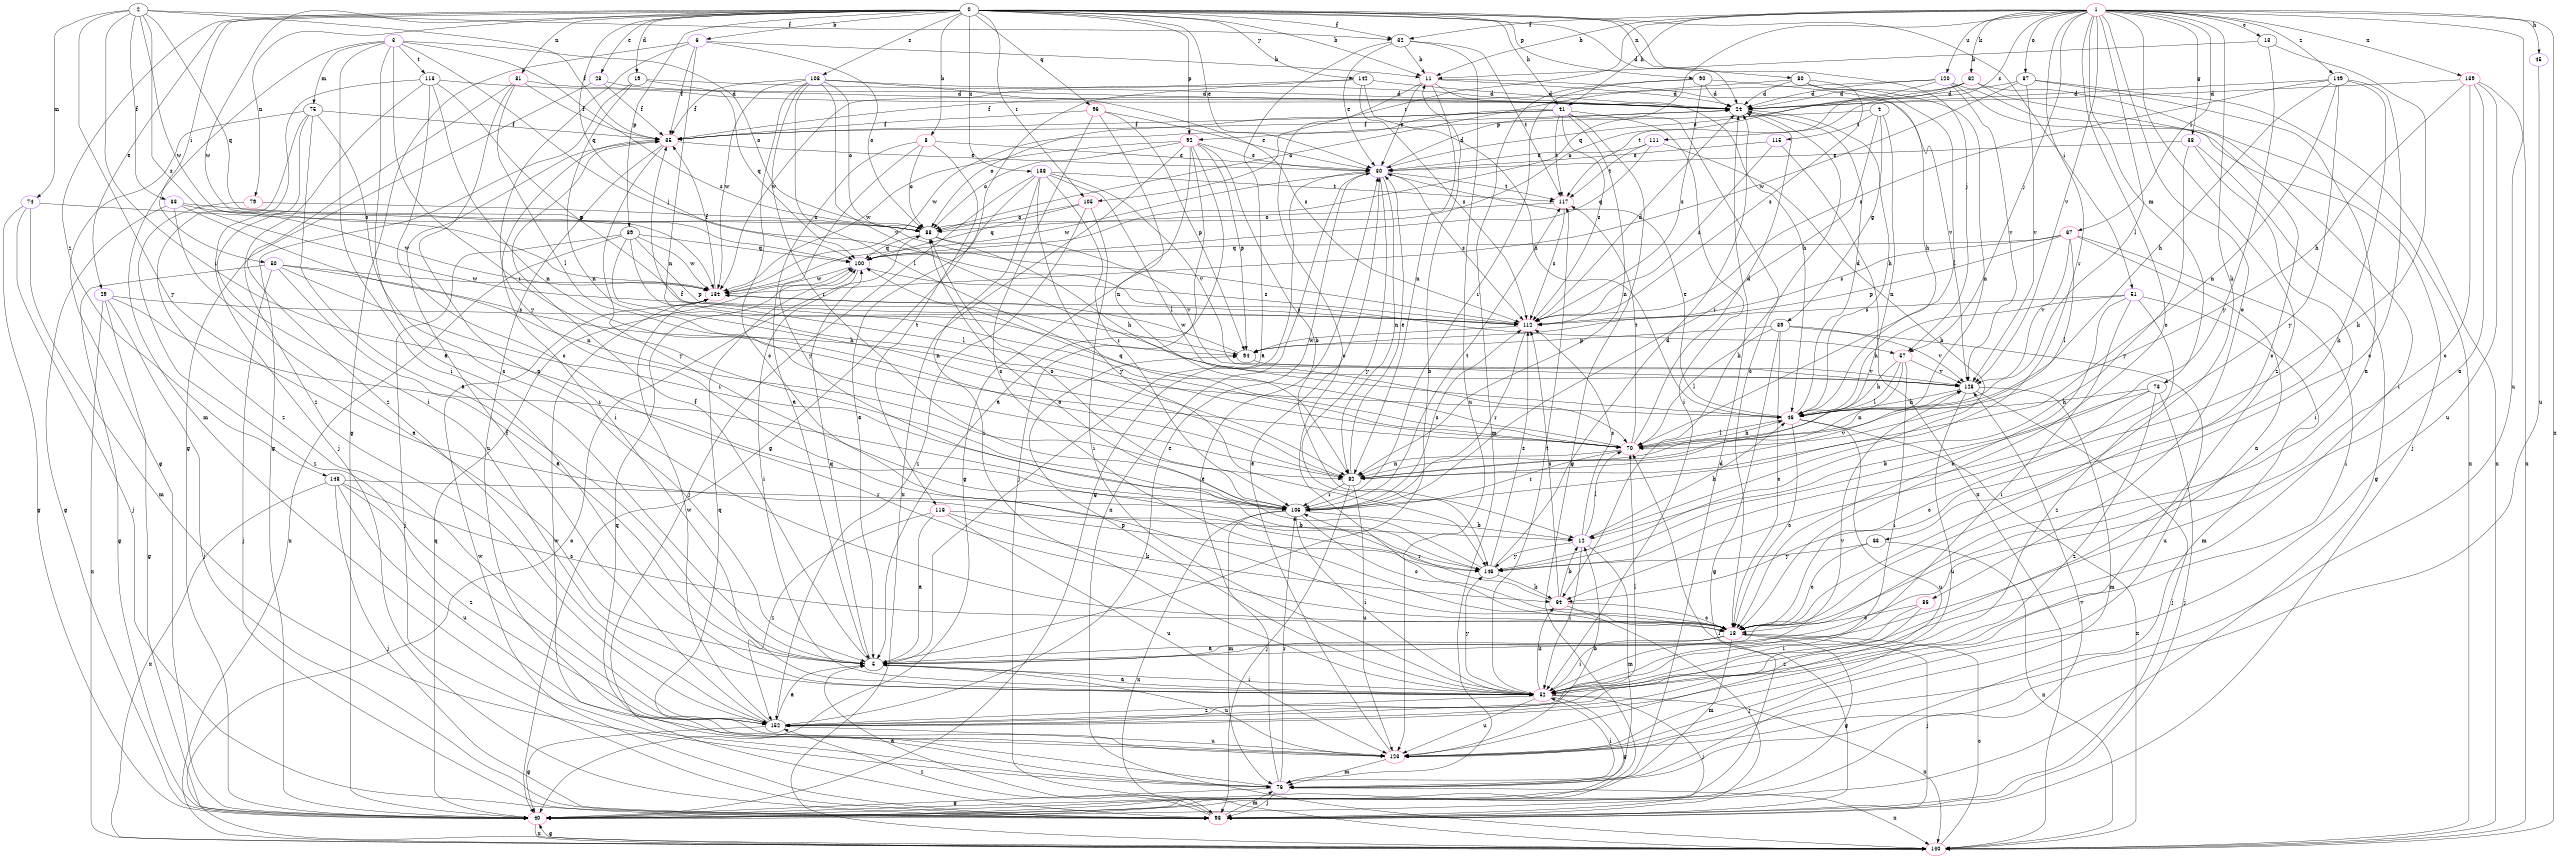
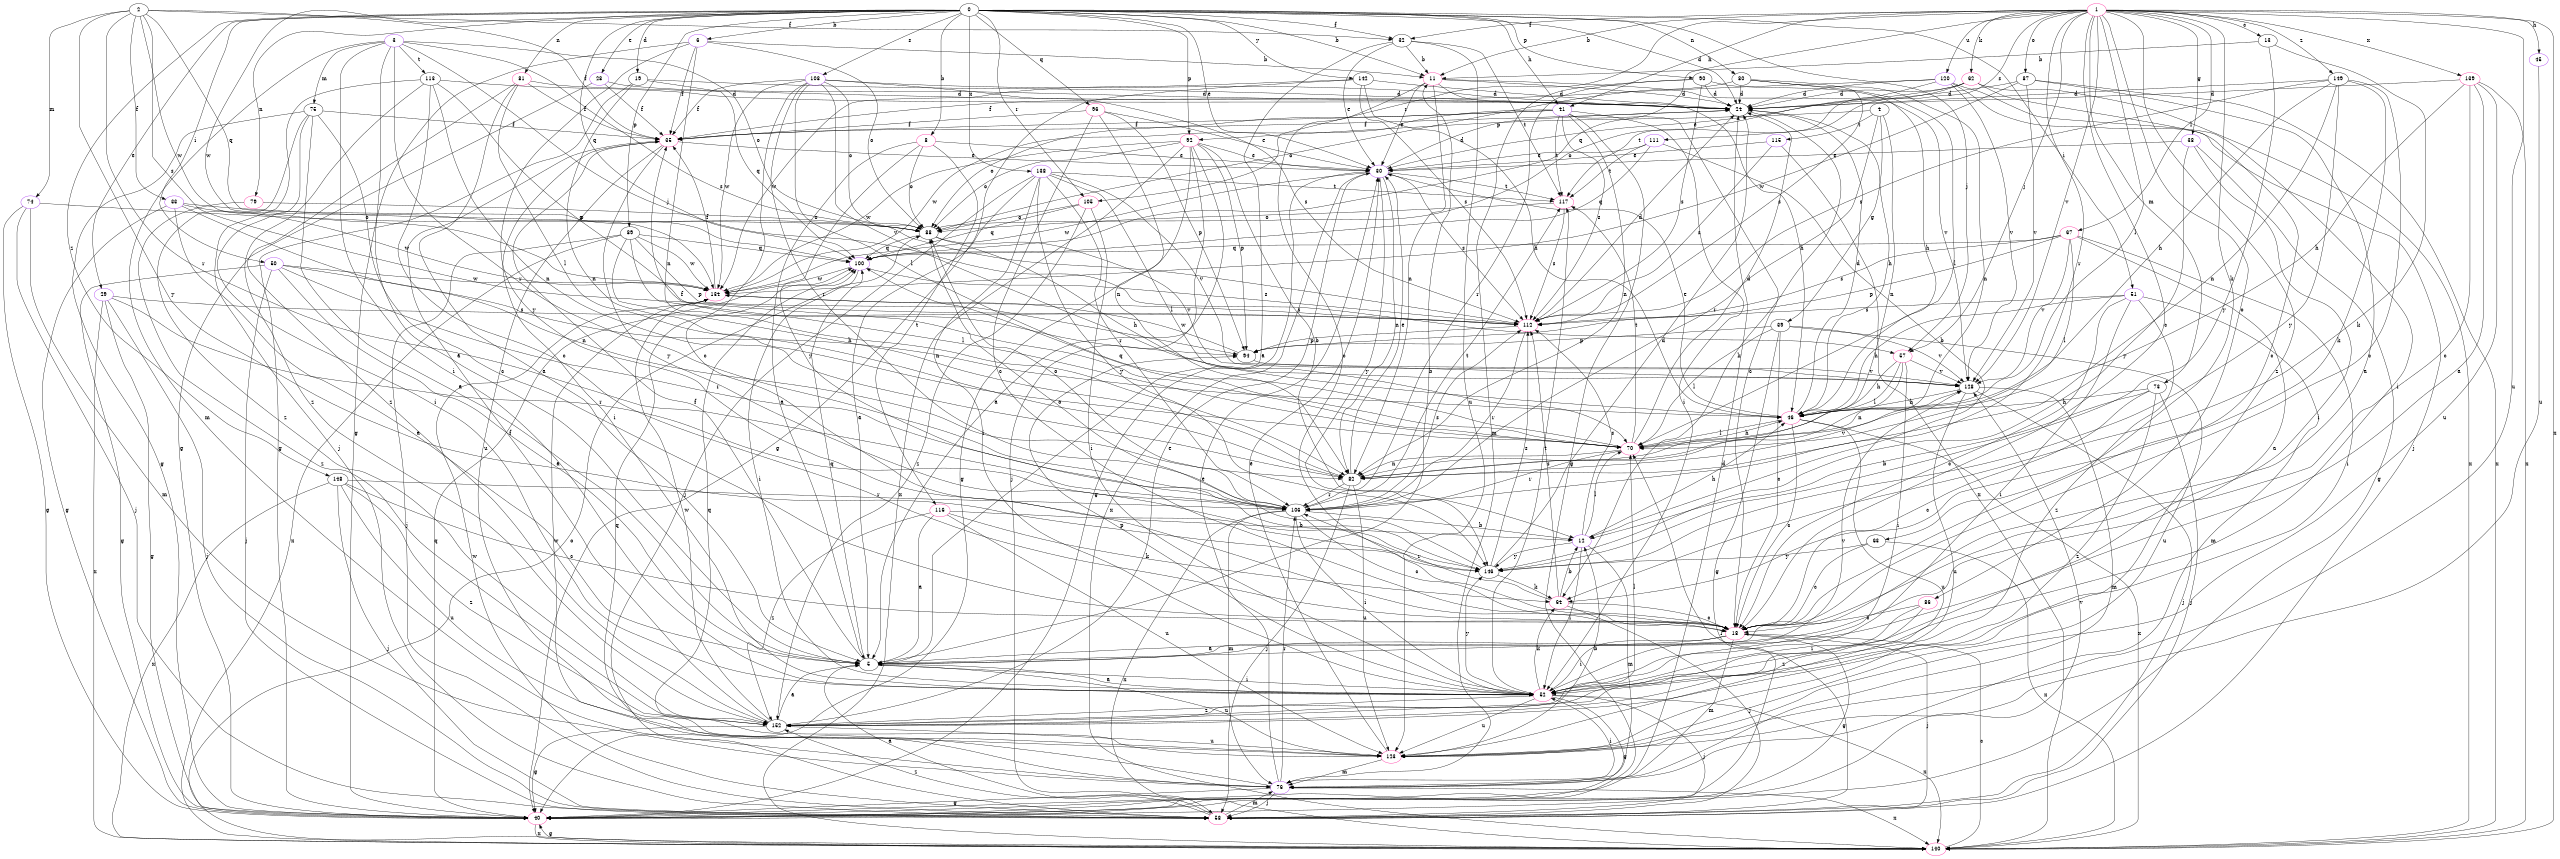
(1312, 341) -> (1312, 341)
(1218, 818) -> (1218, 818)
